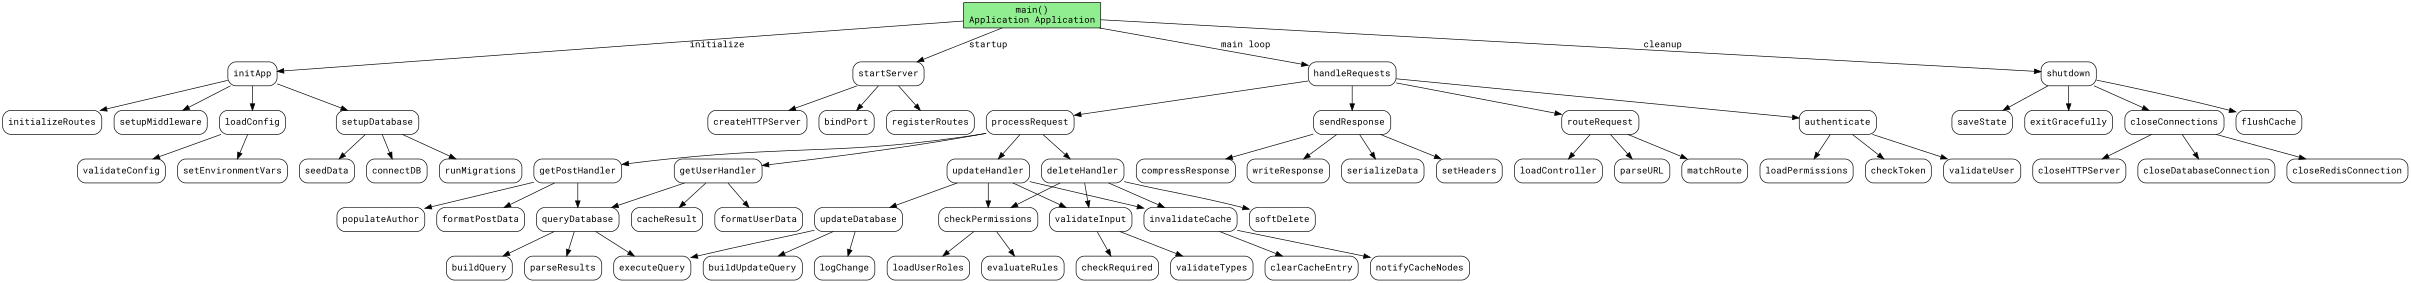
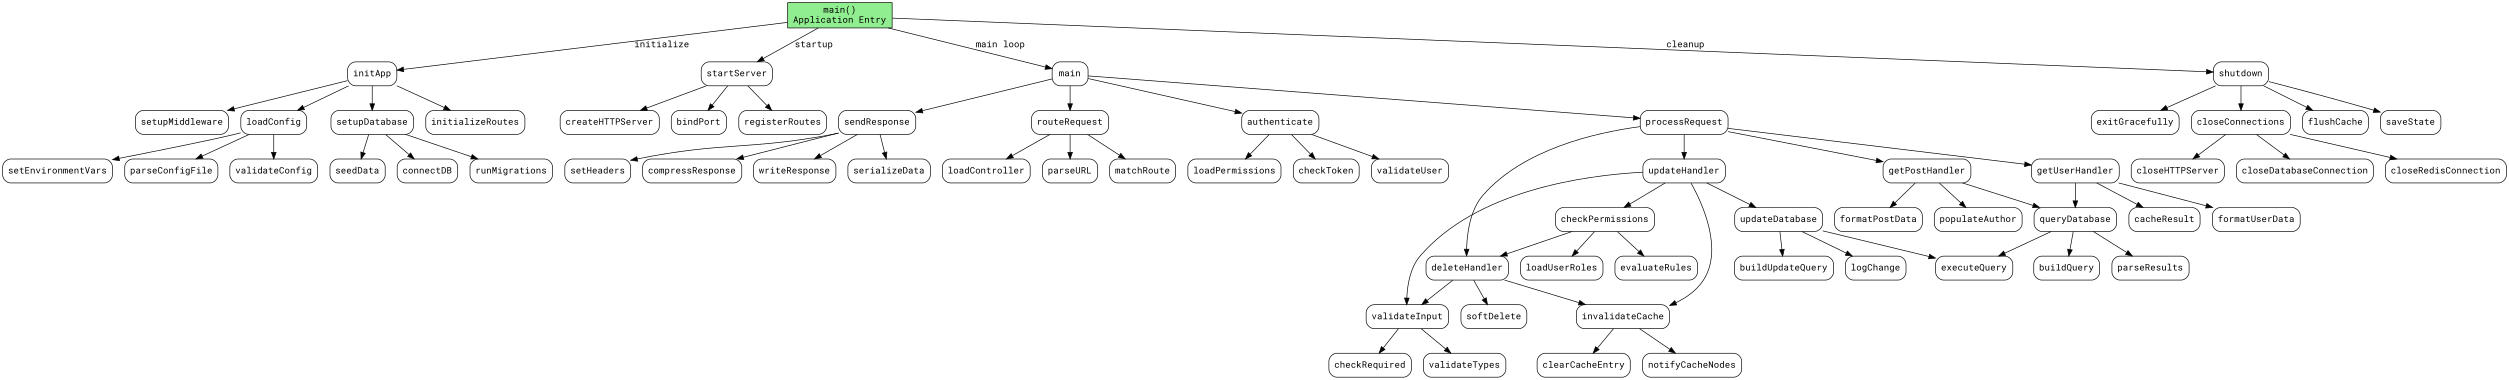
(1032, 15) -> (840, 15)
(1352, 74) -> (1070, 74)
none -> (171, 171)
(1043, 192) -> (1539, 243)
